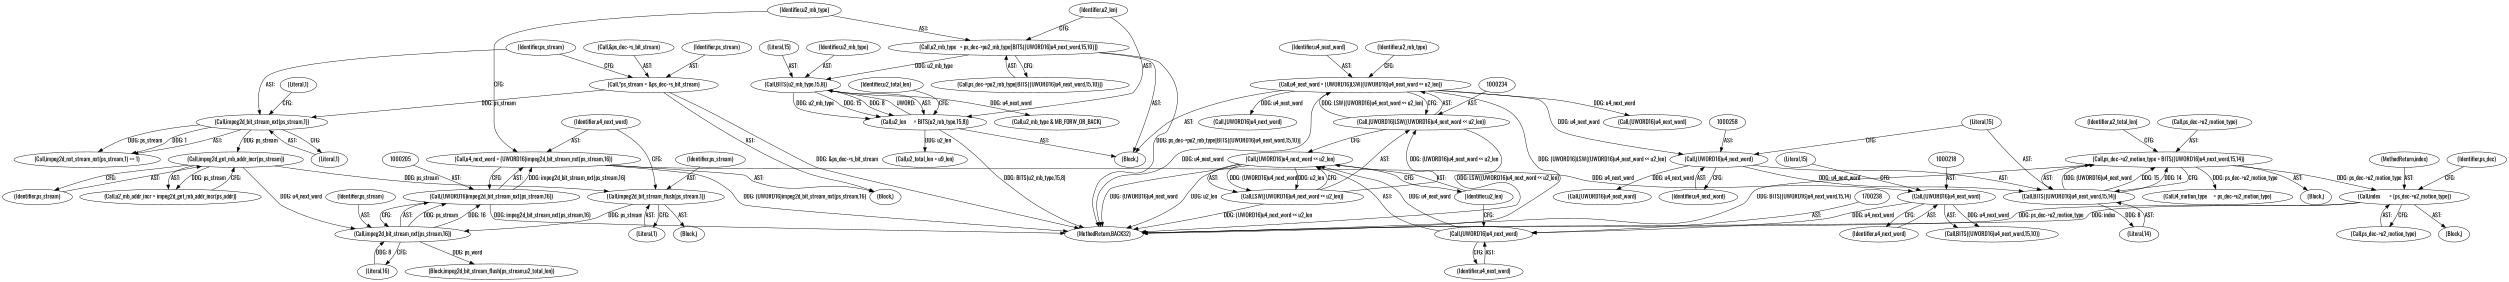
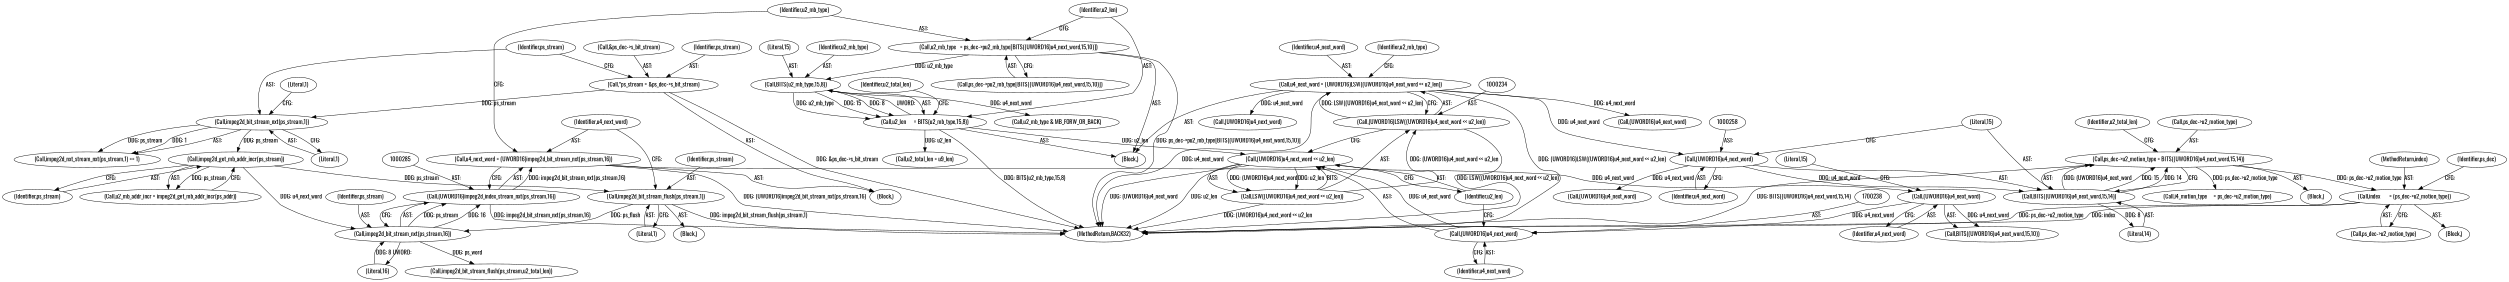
none -> (1105, 143)
(401, 160) -> (401, 160)
(1946, 160) -> none
(1333, 178) -> (1333, 178)
(491, 197) -> (491, 197)
(626, 216) -> (626, 216)
none -> (865, 231)
(403, 253) -> (403, 253)
(491, 272) -> (491, 272)
